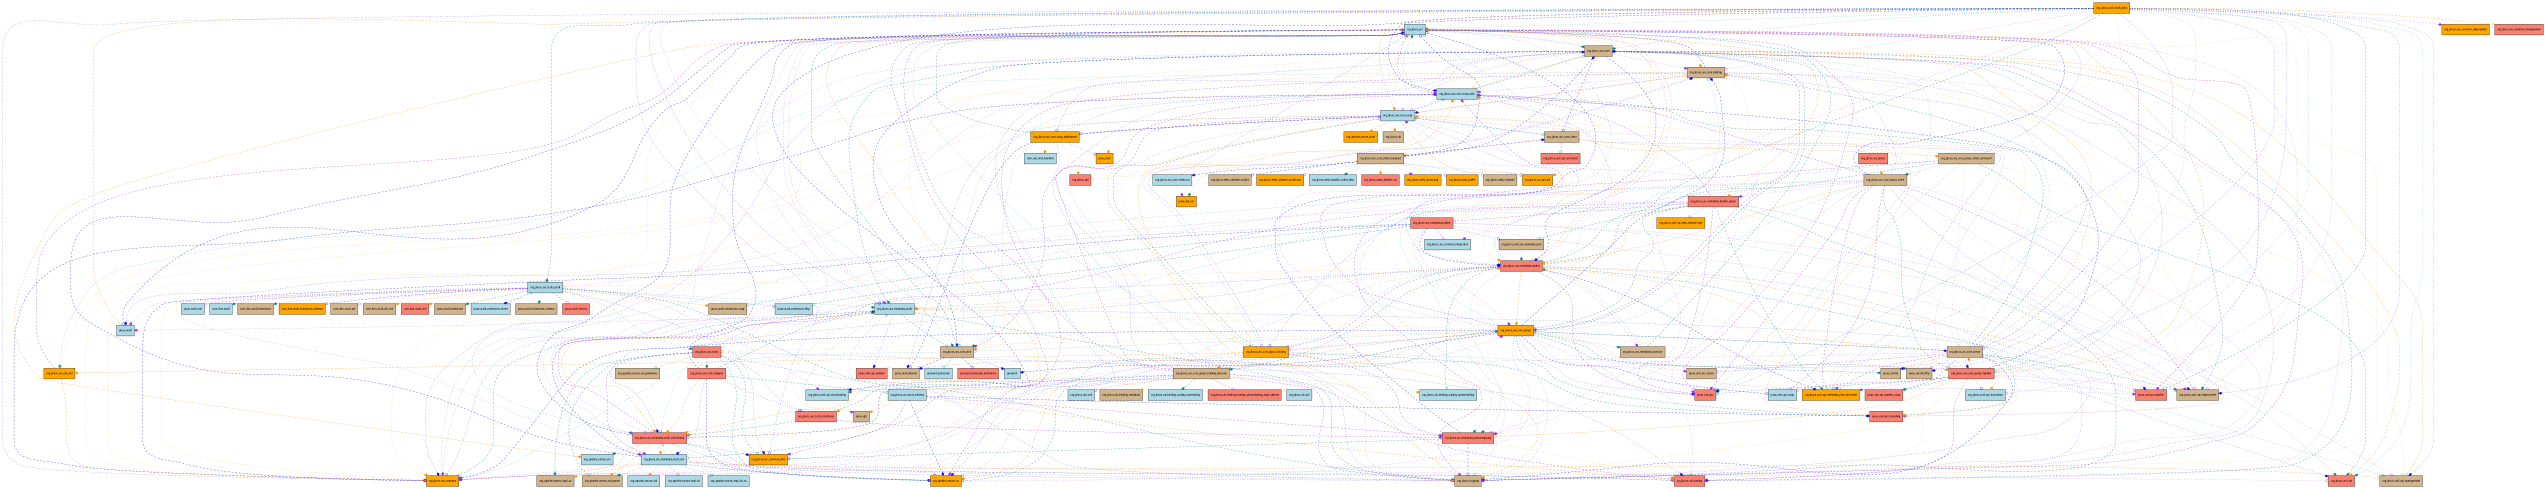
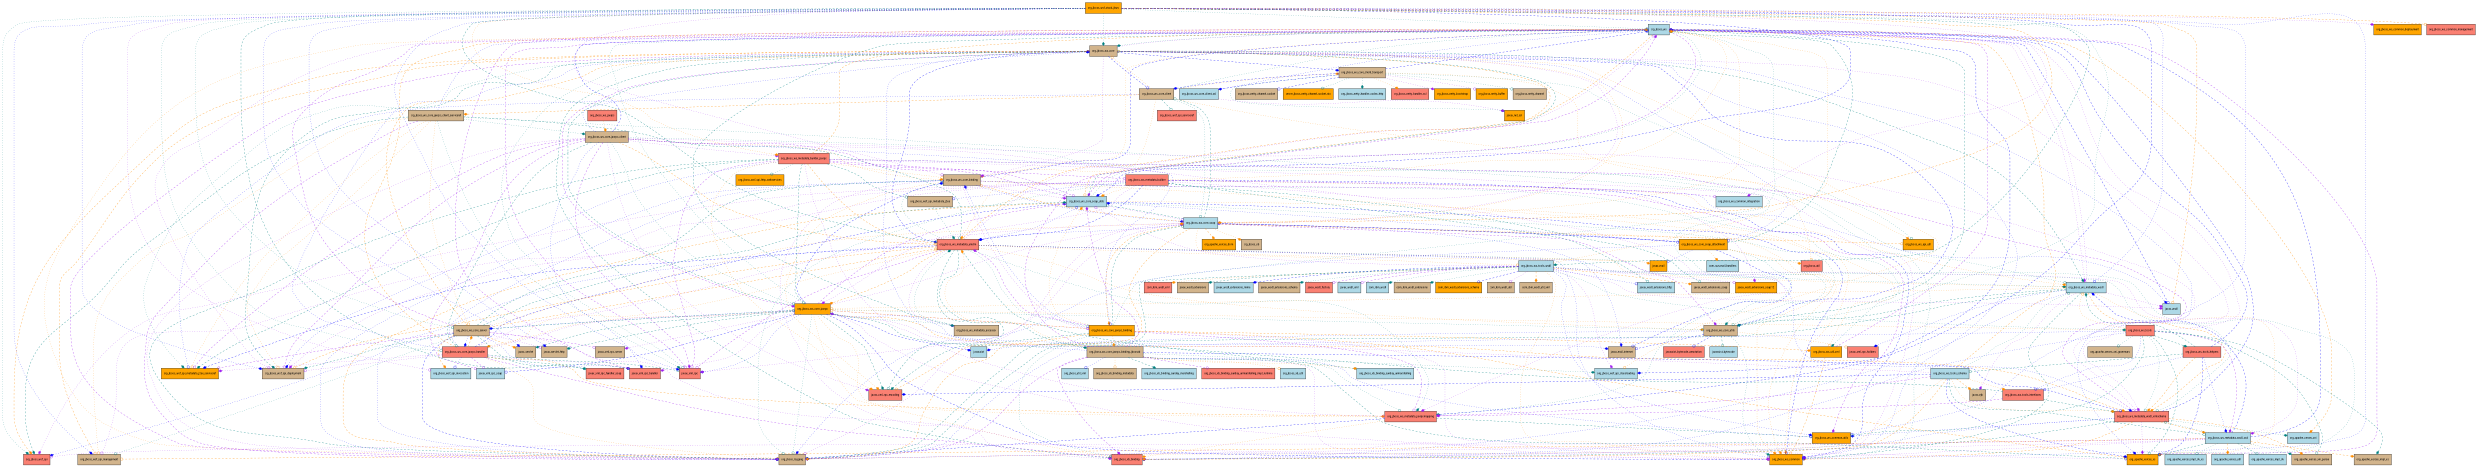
(1500, 137) -> (1226, 61)
(1280, 180) -> (1308, 94)
(1916, 278) -> (548, 234)
none -> (1756, 288)
